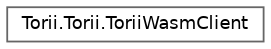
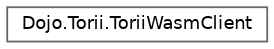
(135, 24) -> (137, 24)
